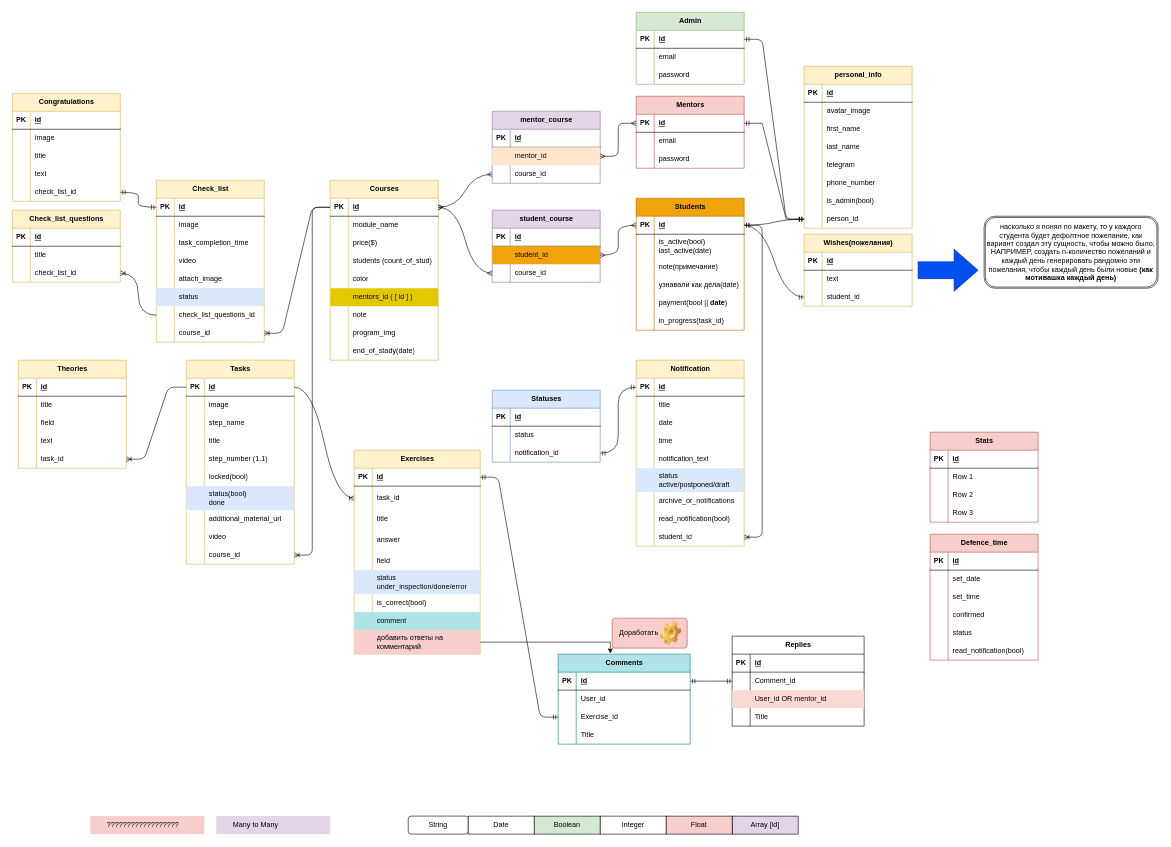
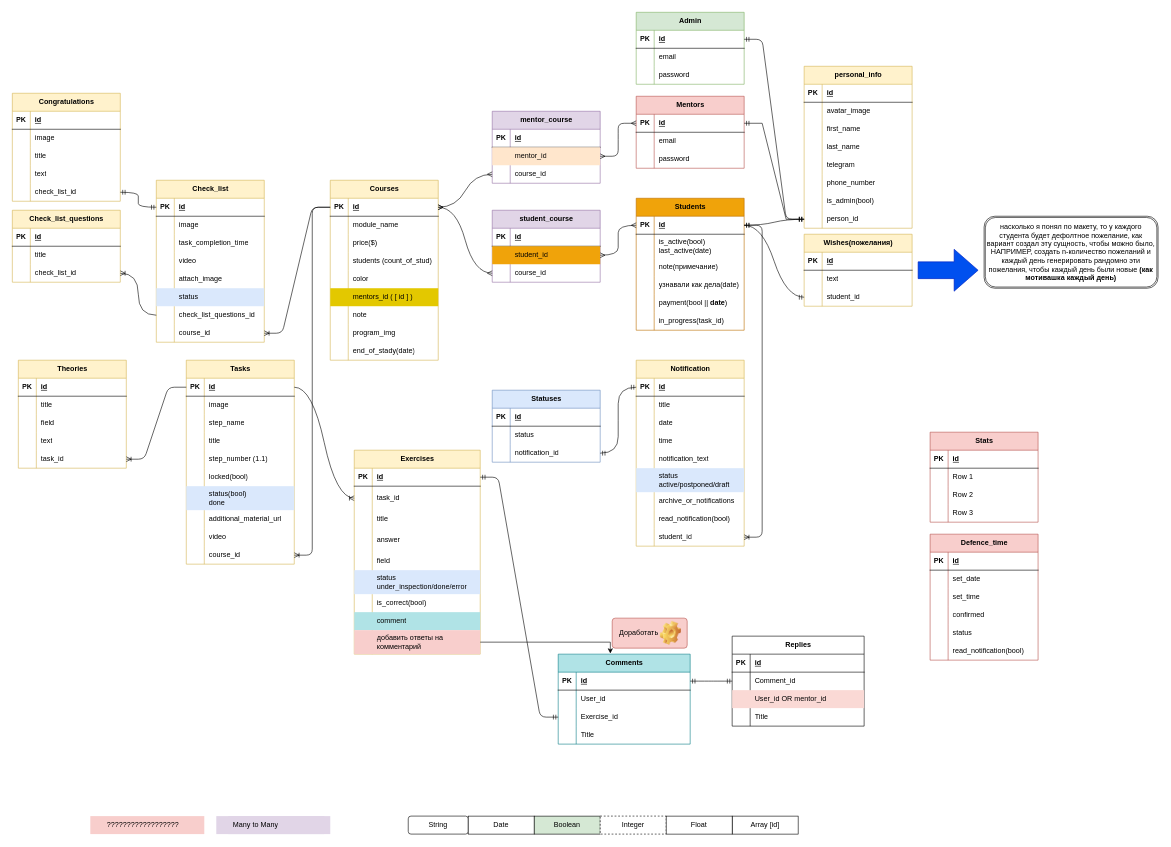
(633, 825) -> (633, 825)
(699, 825) -> (699, 825)
(765, 825) -> (765, 825)
